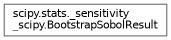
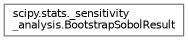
(86, 20) -> (94, 20)
